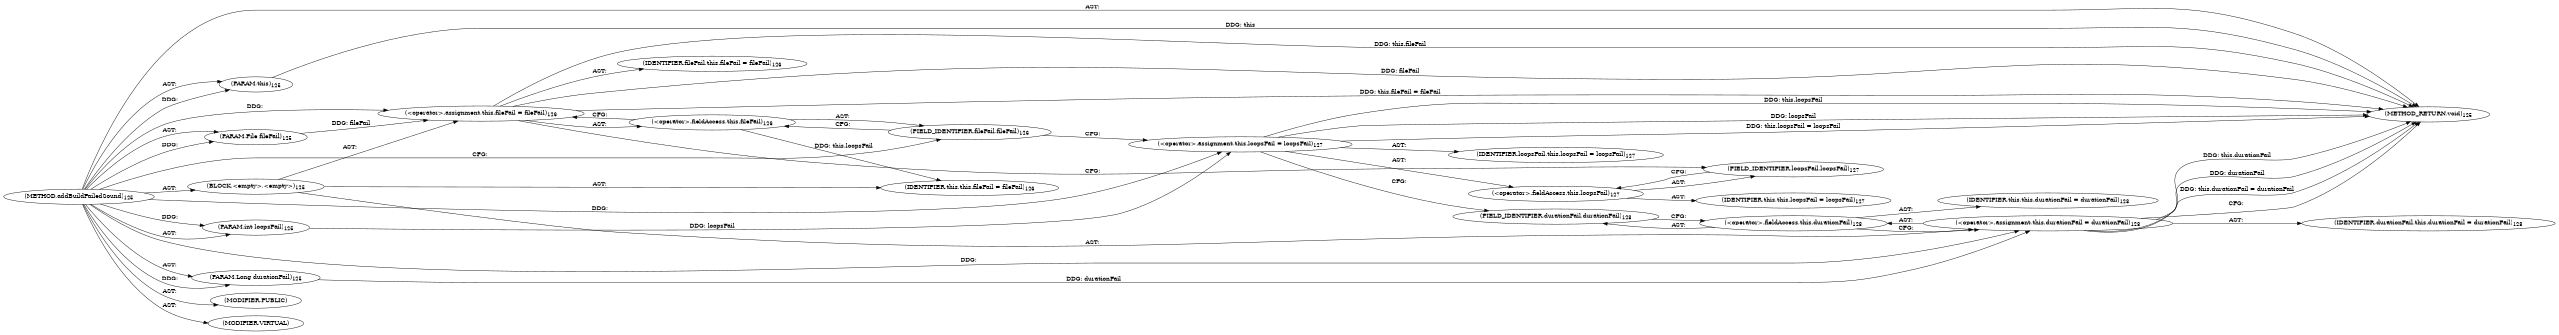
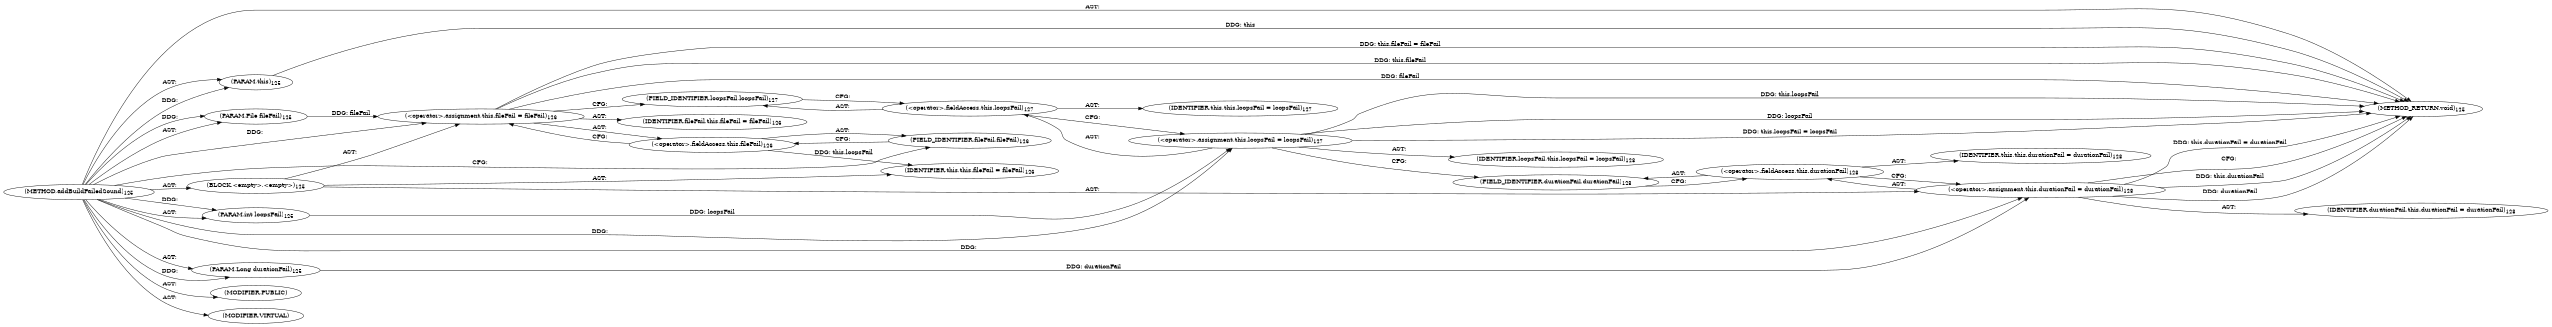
(1093, 138) -> (1101, 124)
(1630, 154) -> (1630, 159)
